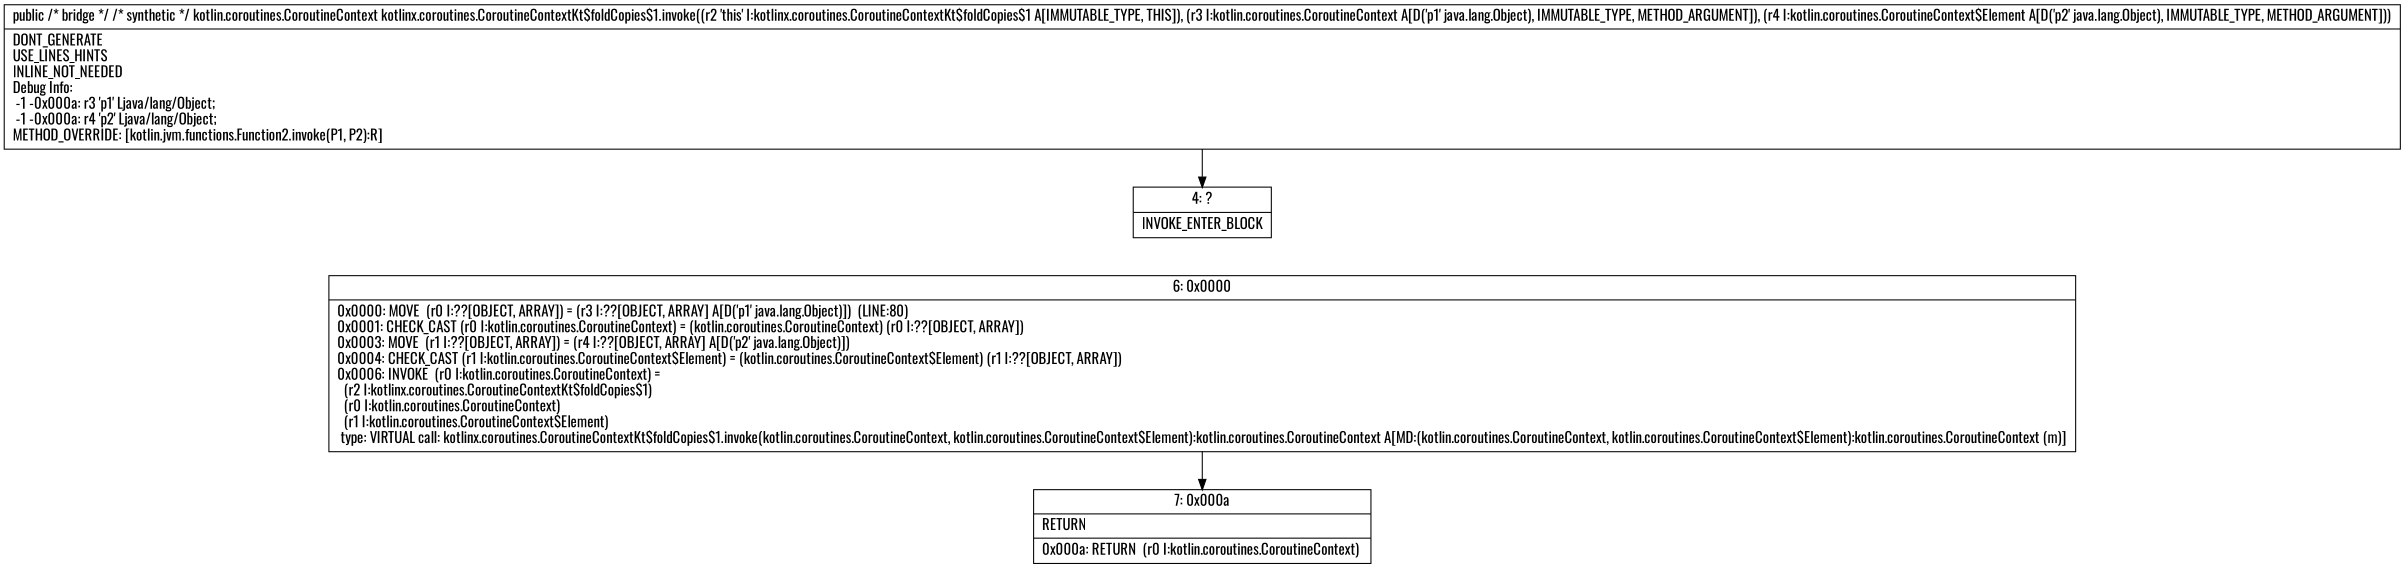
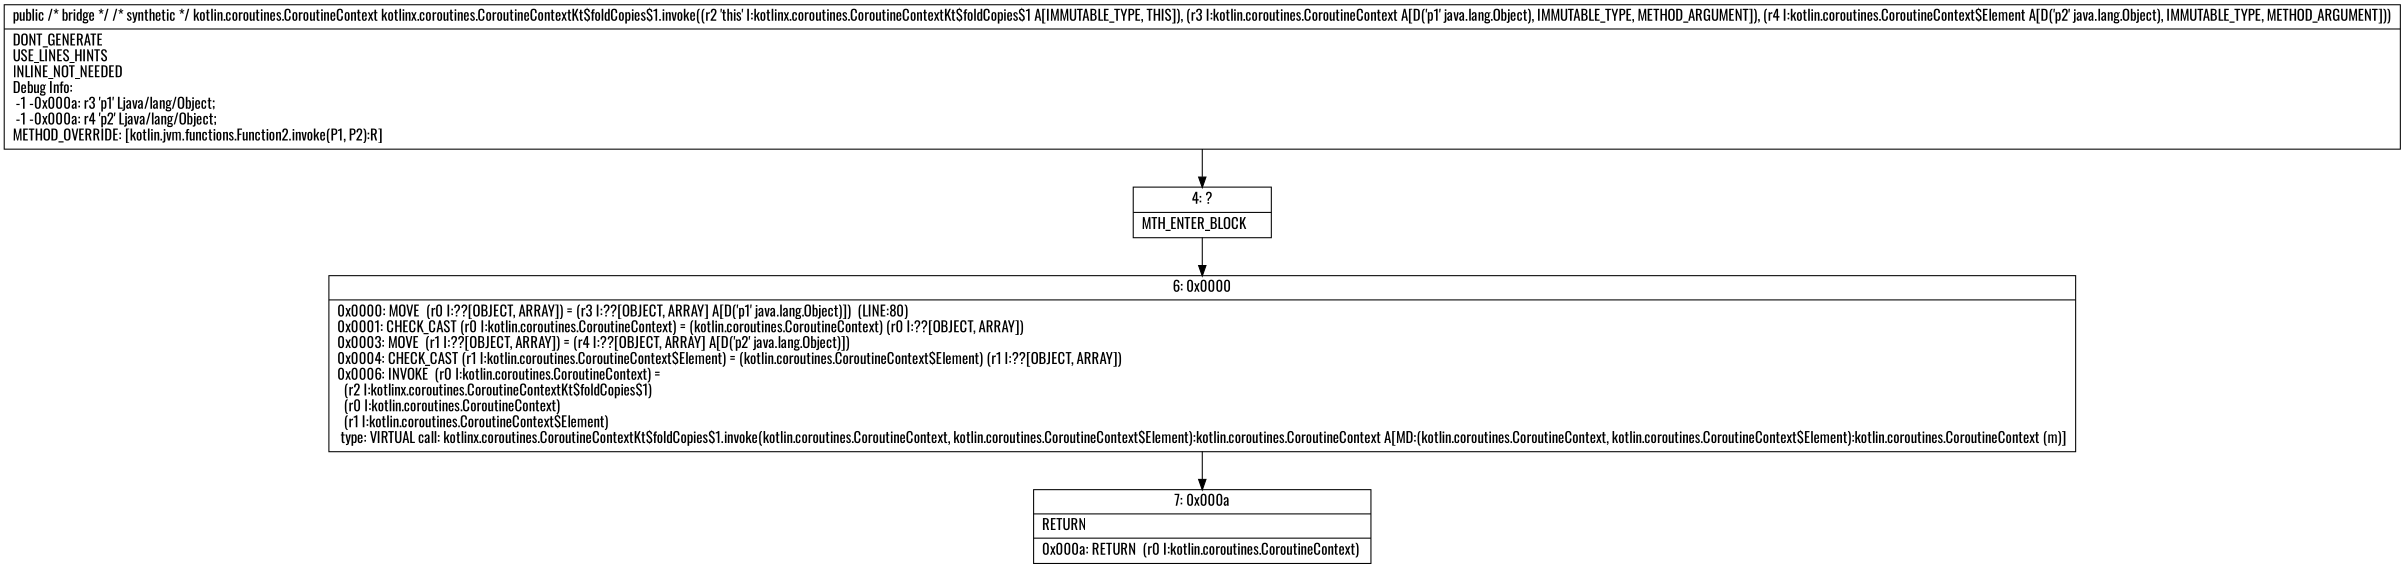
(1202, 225) -> (1194, 225)
none -> (1202, 251)
